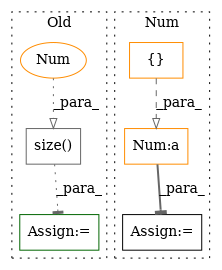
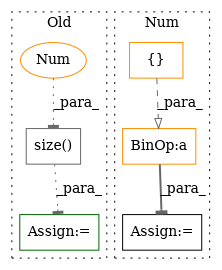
(53, 98) -> (53, 101)
(156, 146) -> (159, 146)
